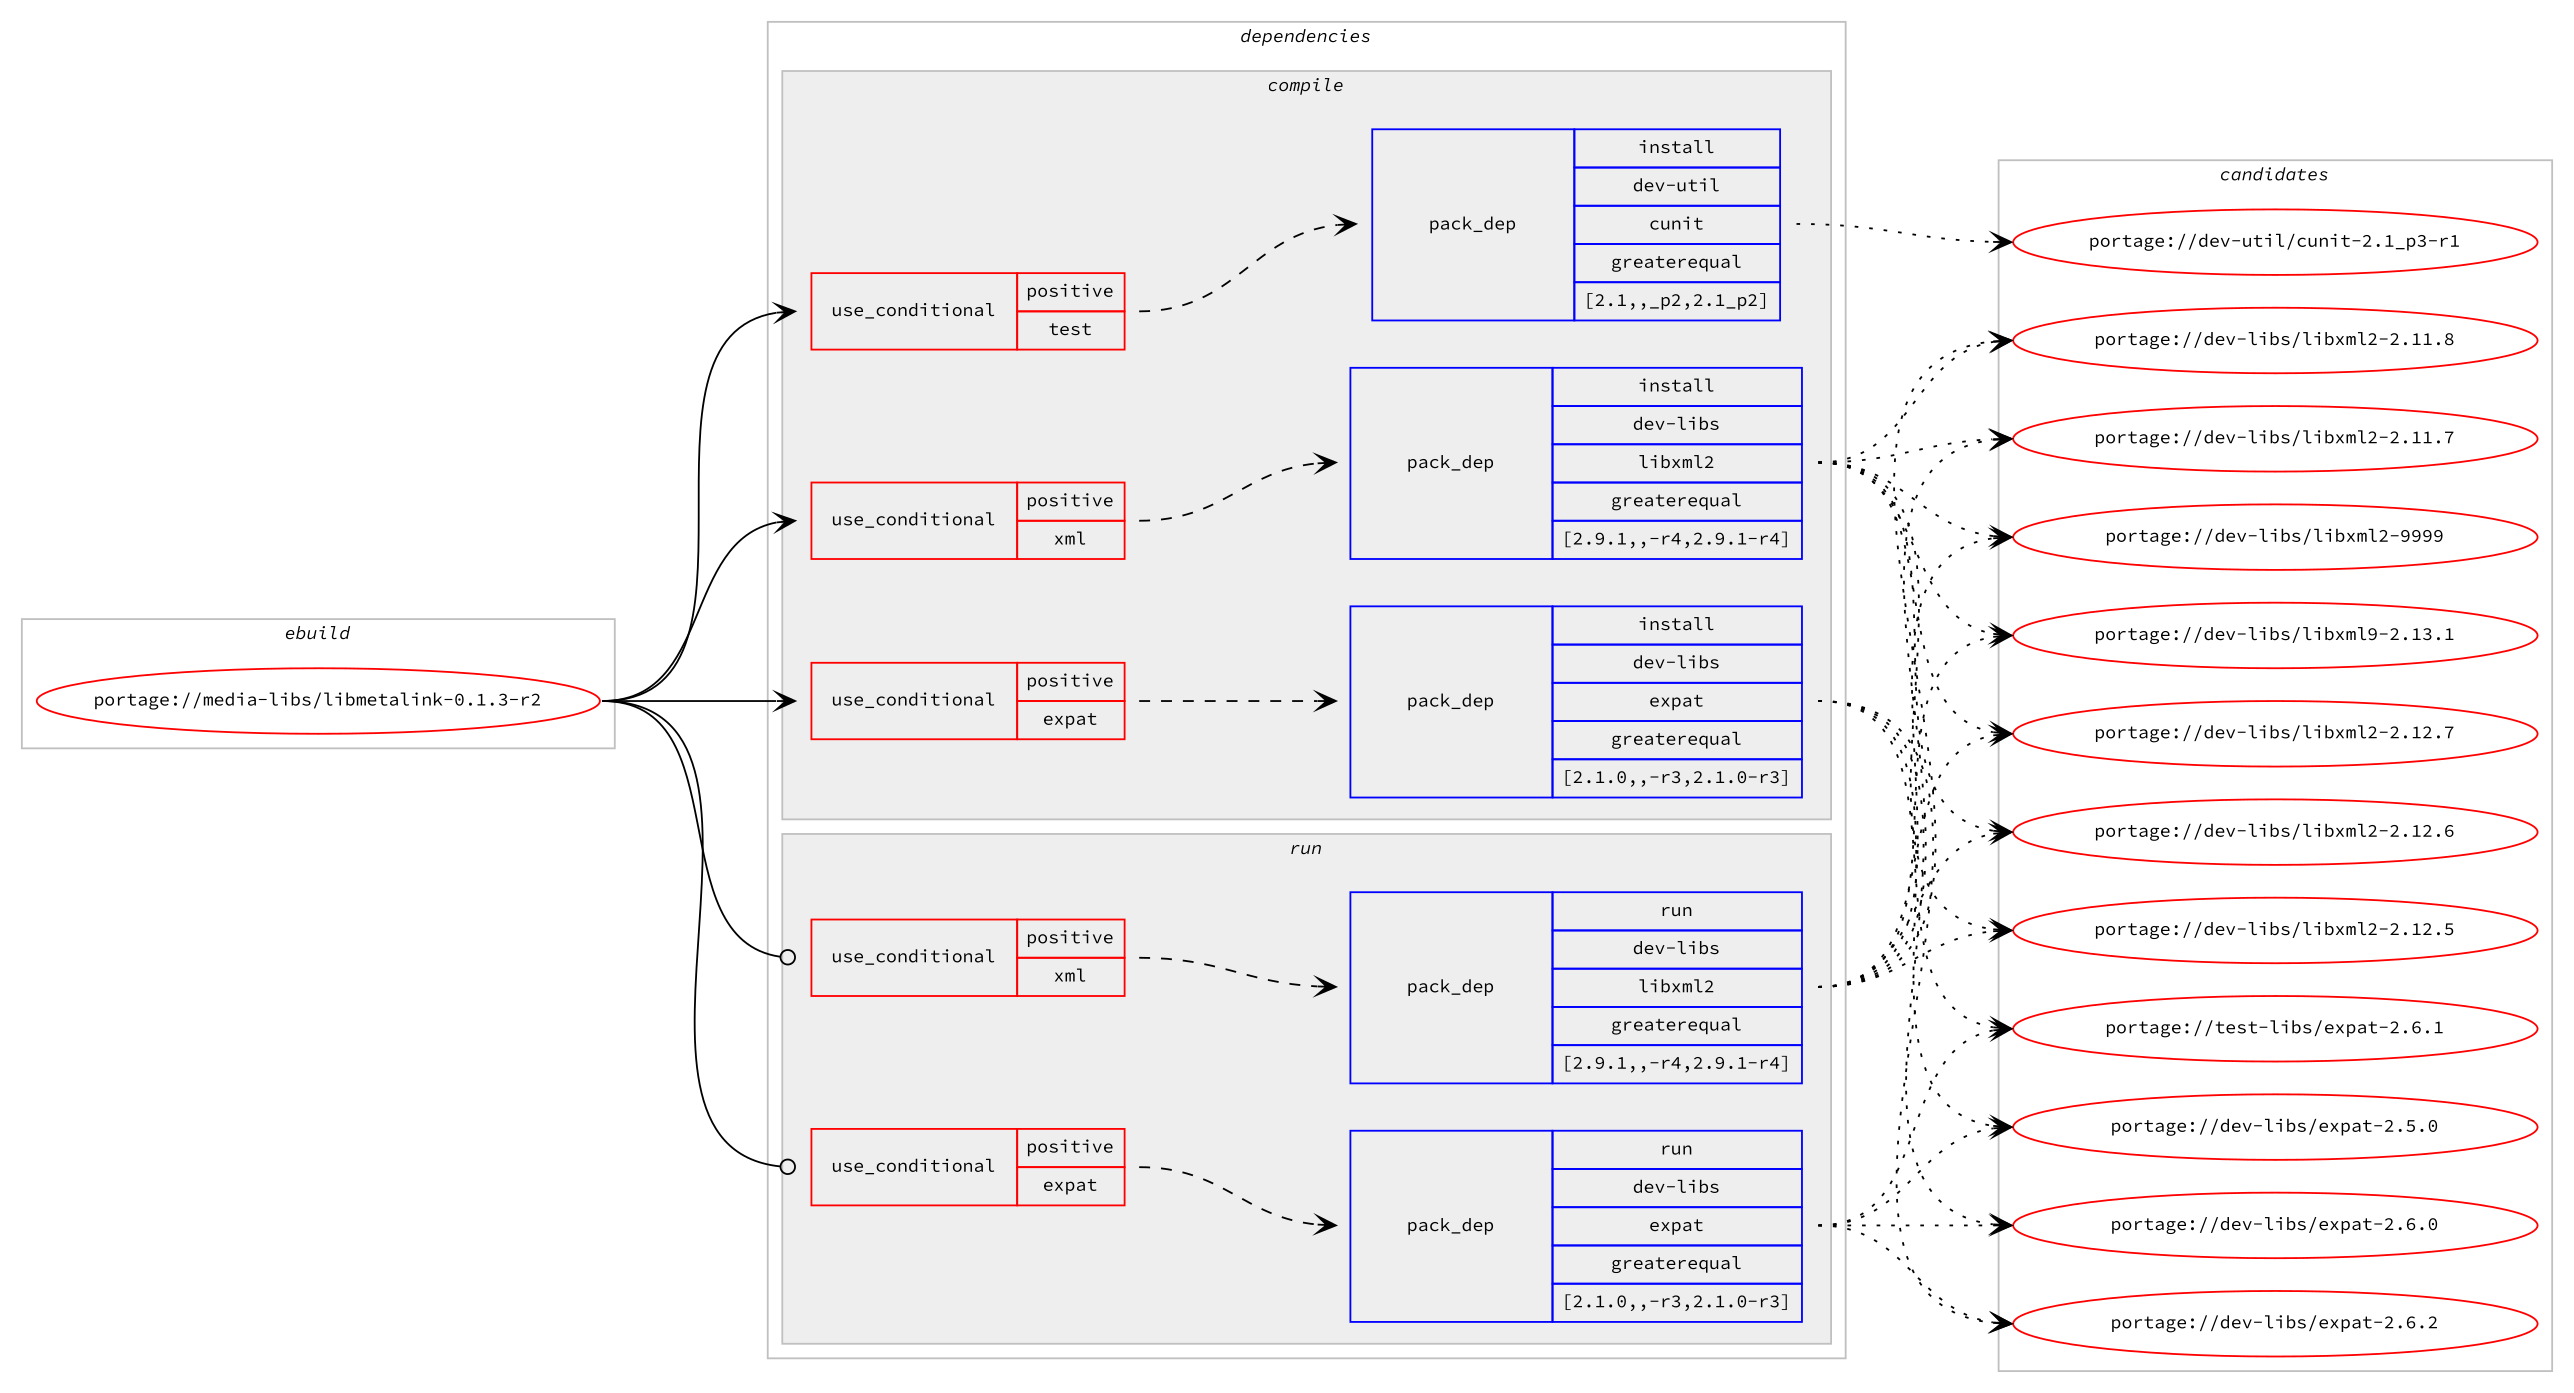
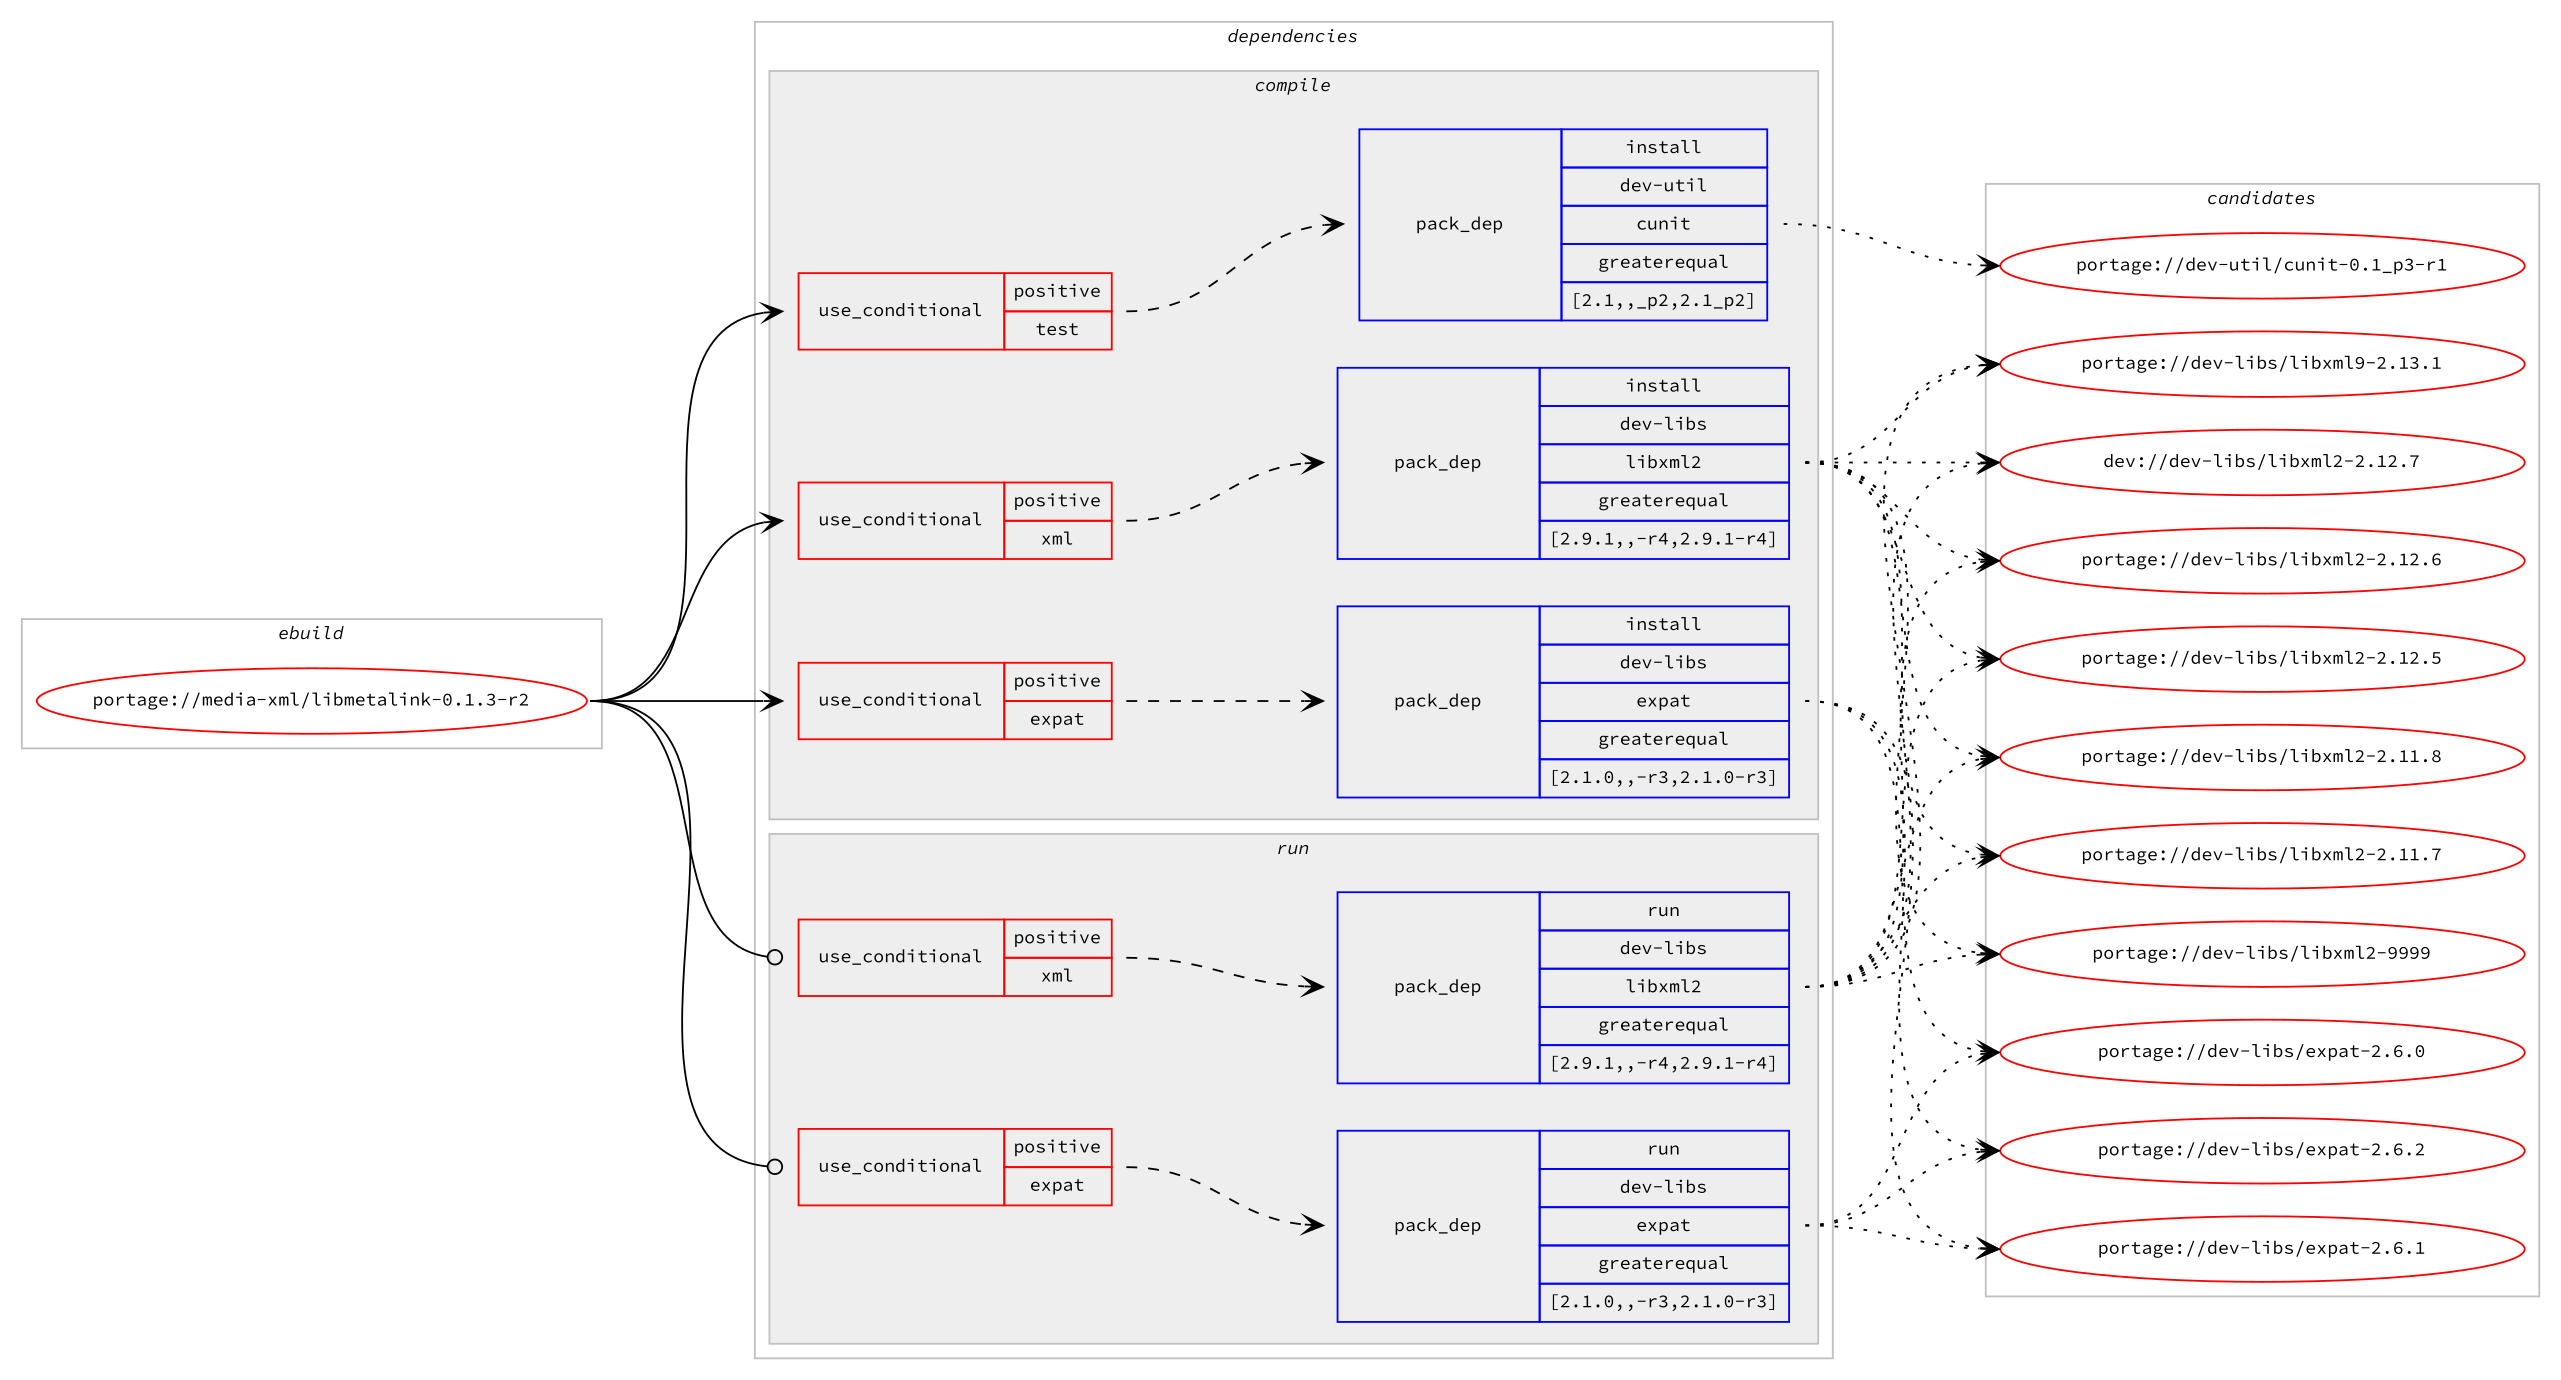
(2275, 242) -> (2263, 266)
(318, 701) -> (312, 701)
(2275, 734) -> (2263, 462)
(2275, 1029) -> (2263, 1249)
(2275, 1127) -> none
